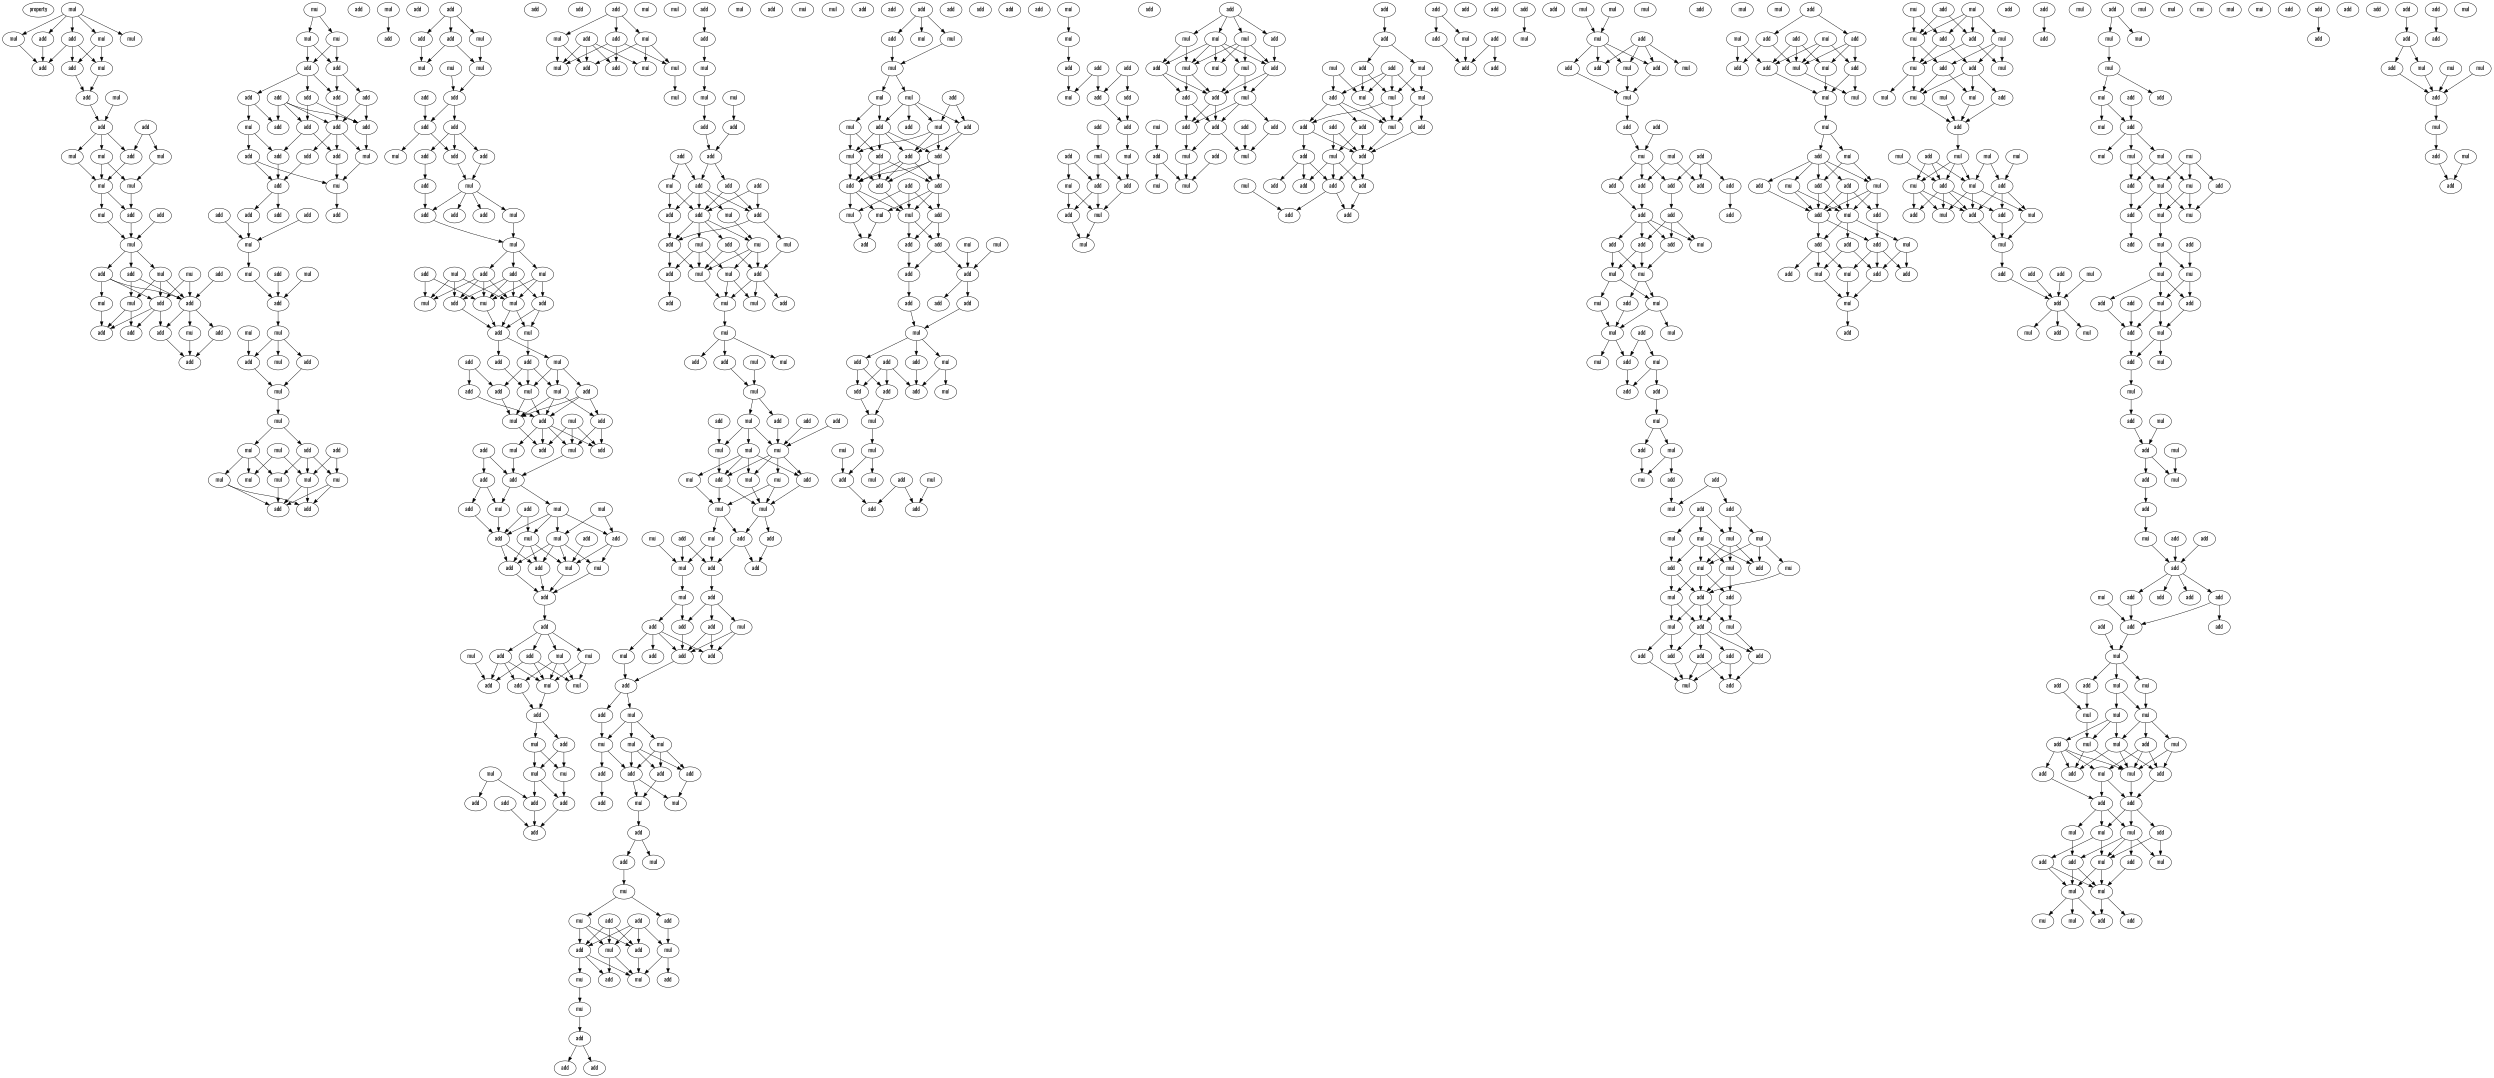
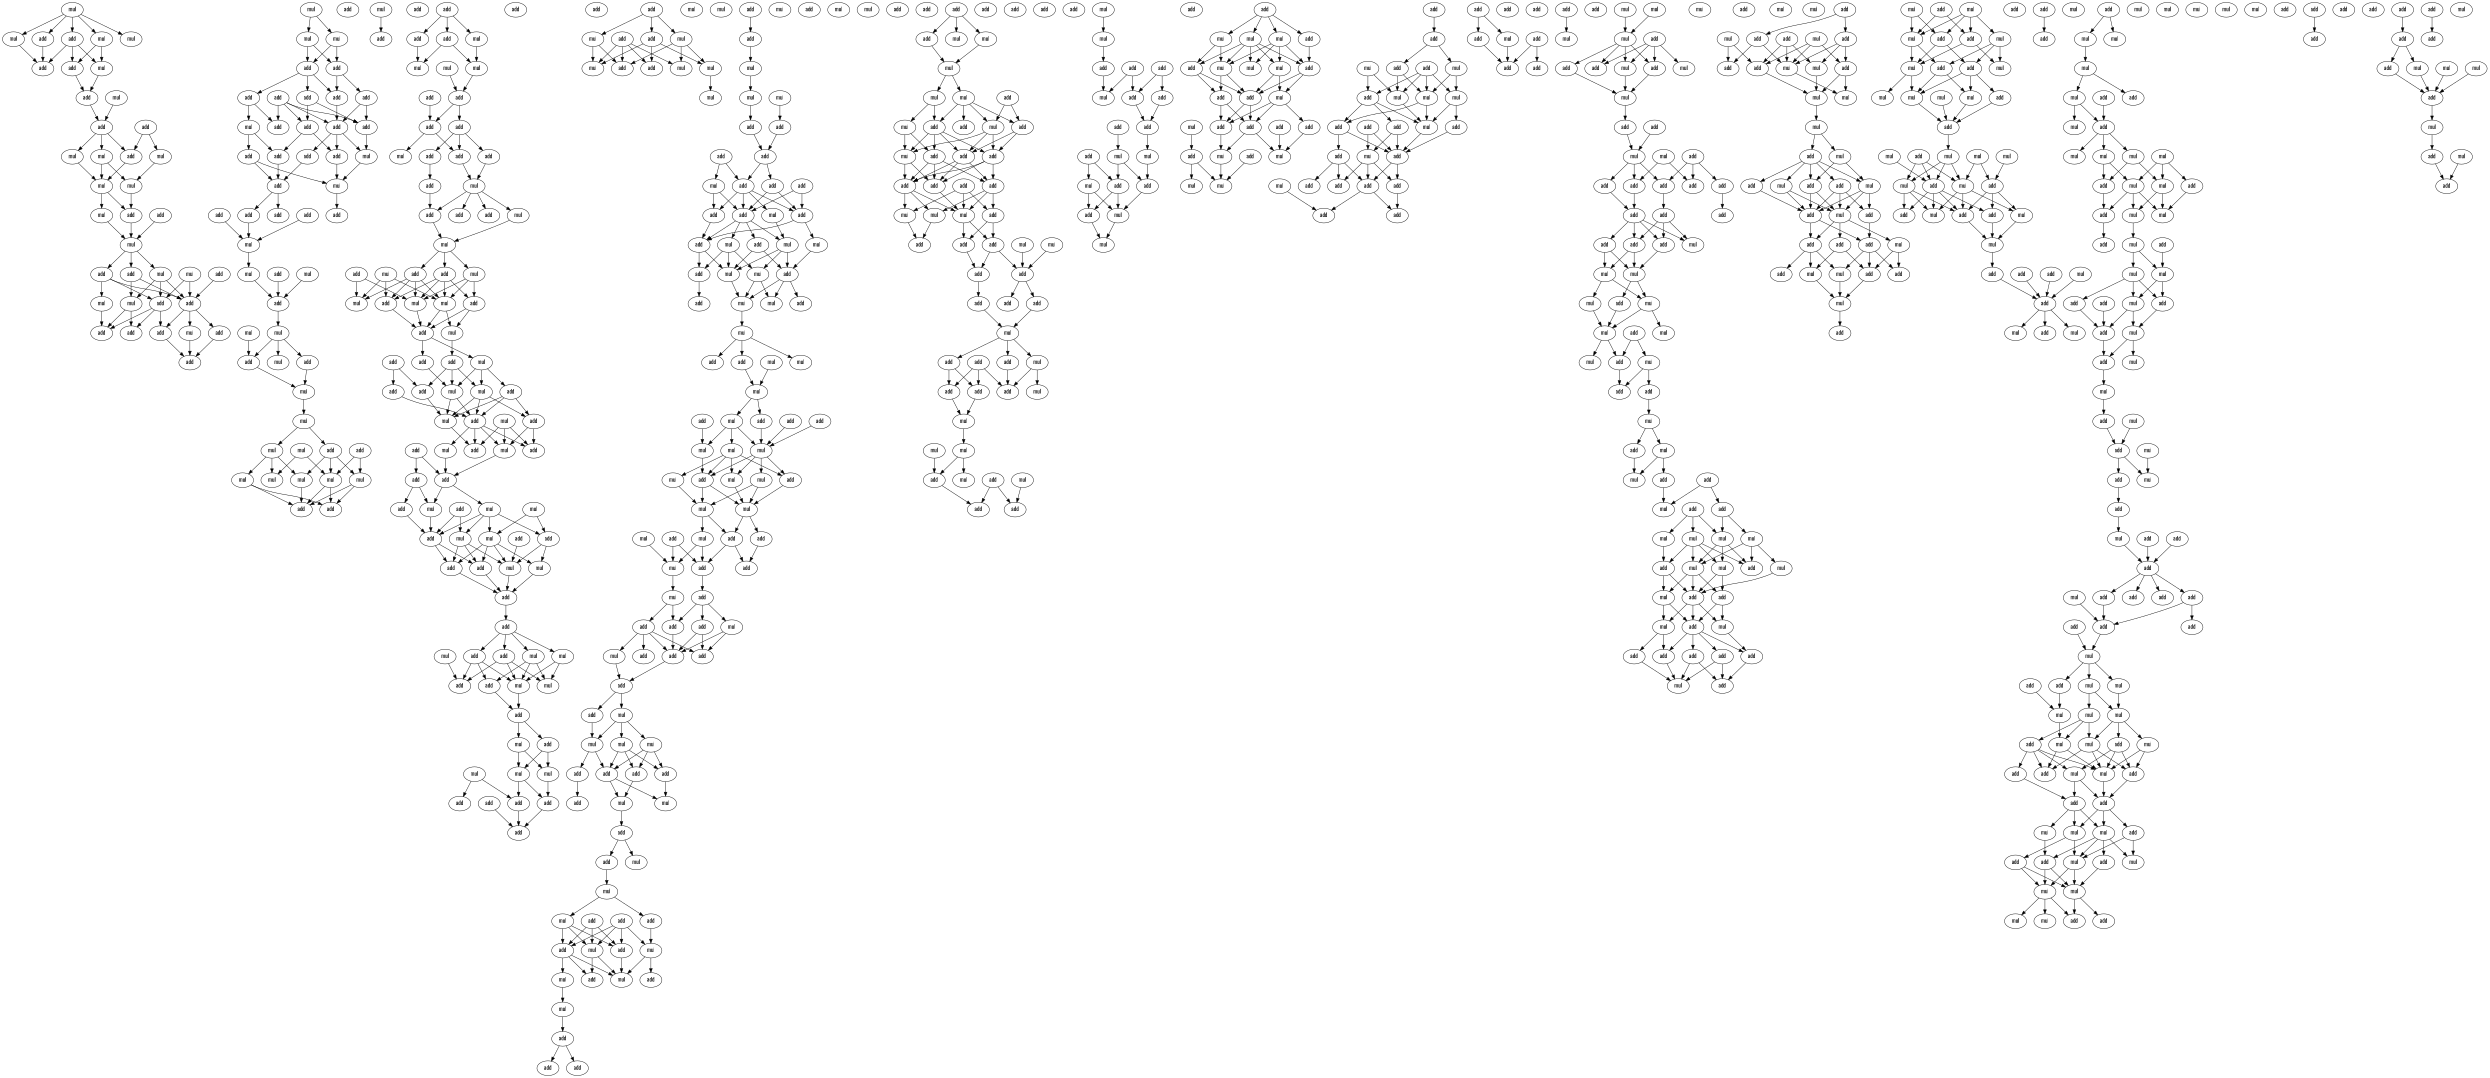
(38, 10) -> none
